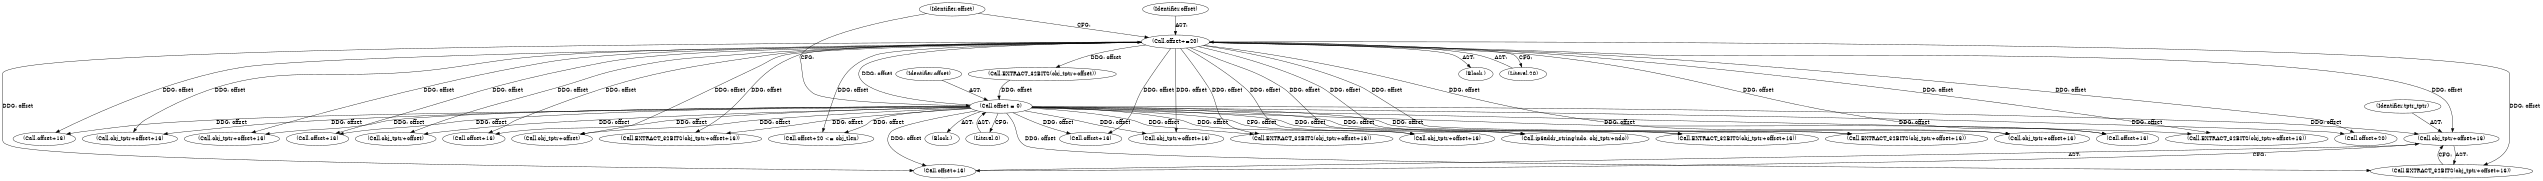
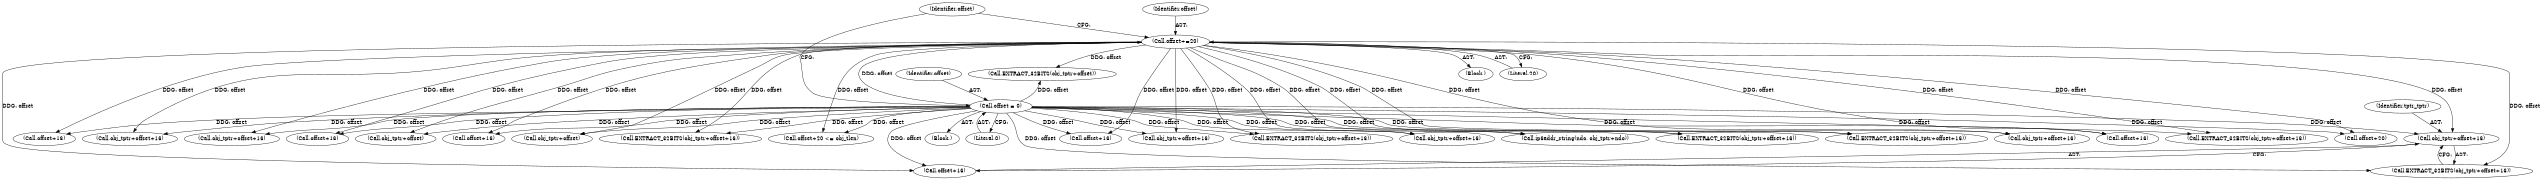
(1002, 86) -> (1032, 95)
(1262, 123) -> (1262, 123)
